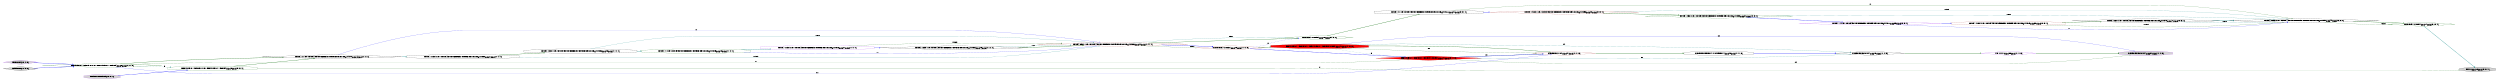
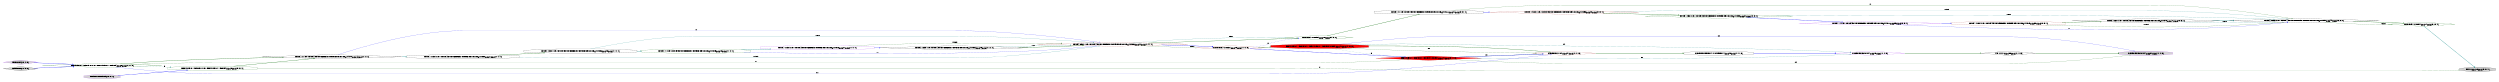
(1870, 53) -> (1870, 53)
(2008, 53) -> (2008, 53)
